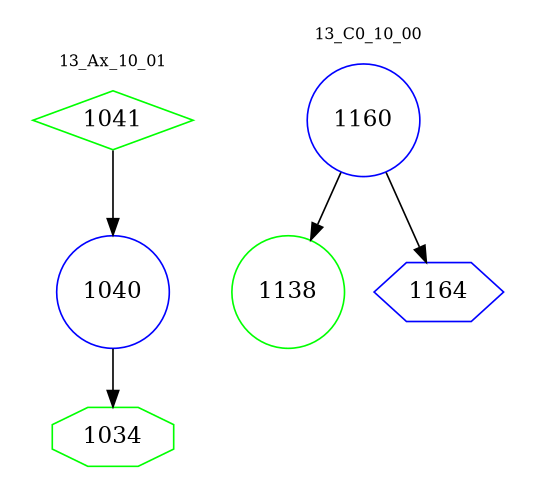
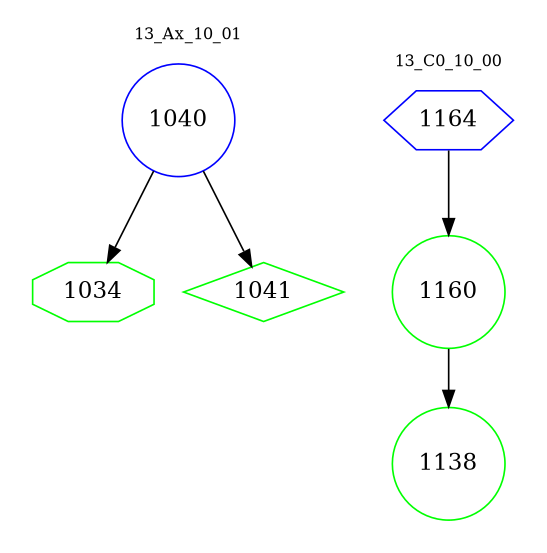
(364, 120) -> (449, 292)
(113, 184) -> (224, 211)
(403, 210) -> (449, 184)
